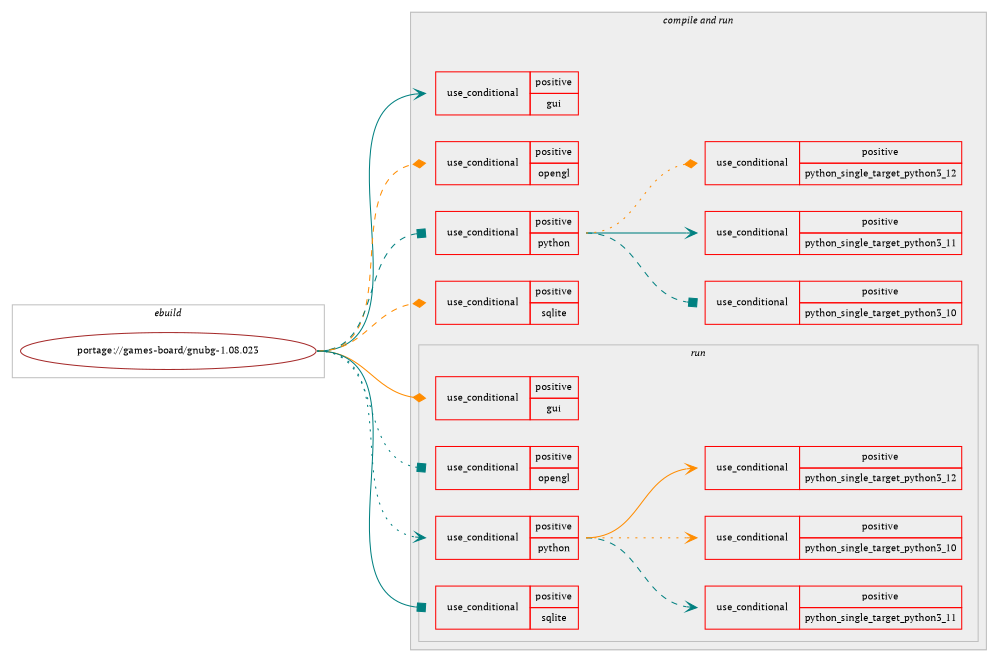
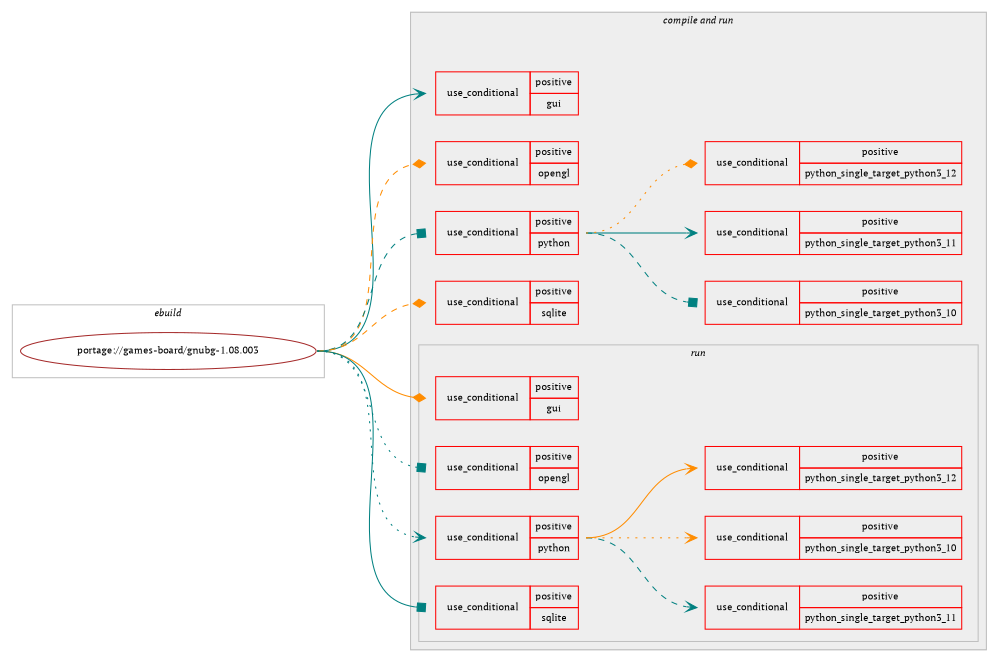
(168, 351) -> (168, 351)
